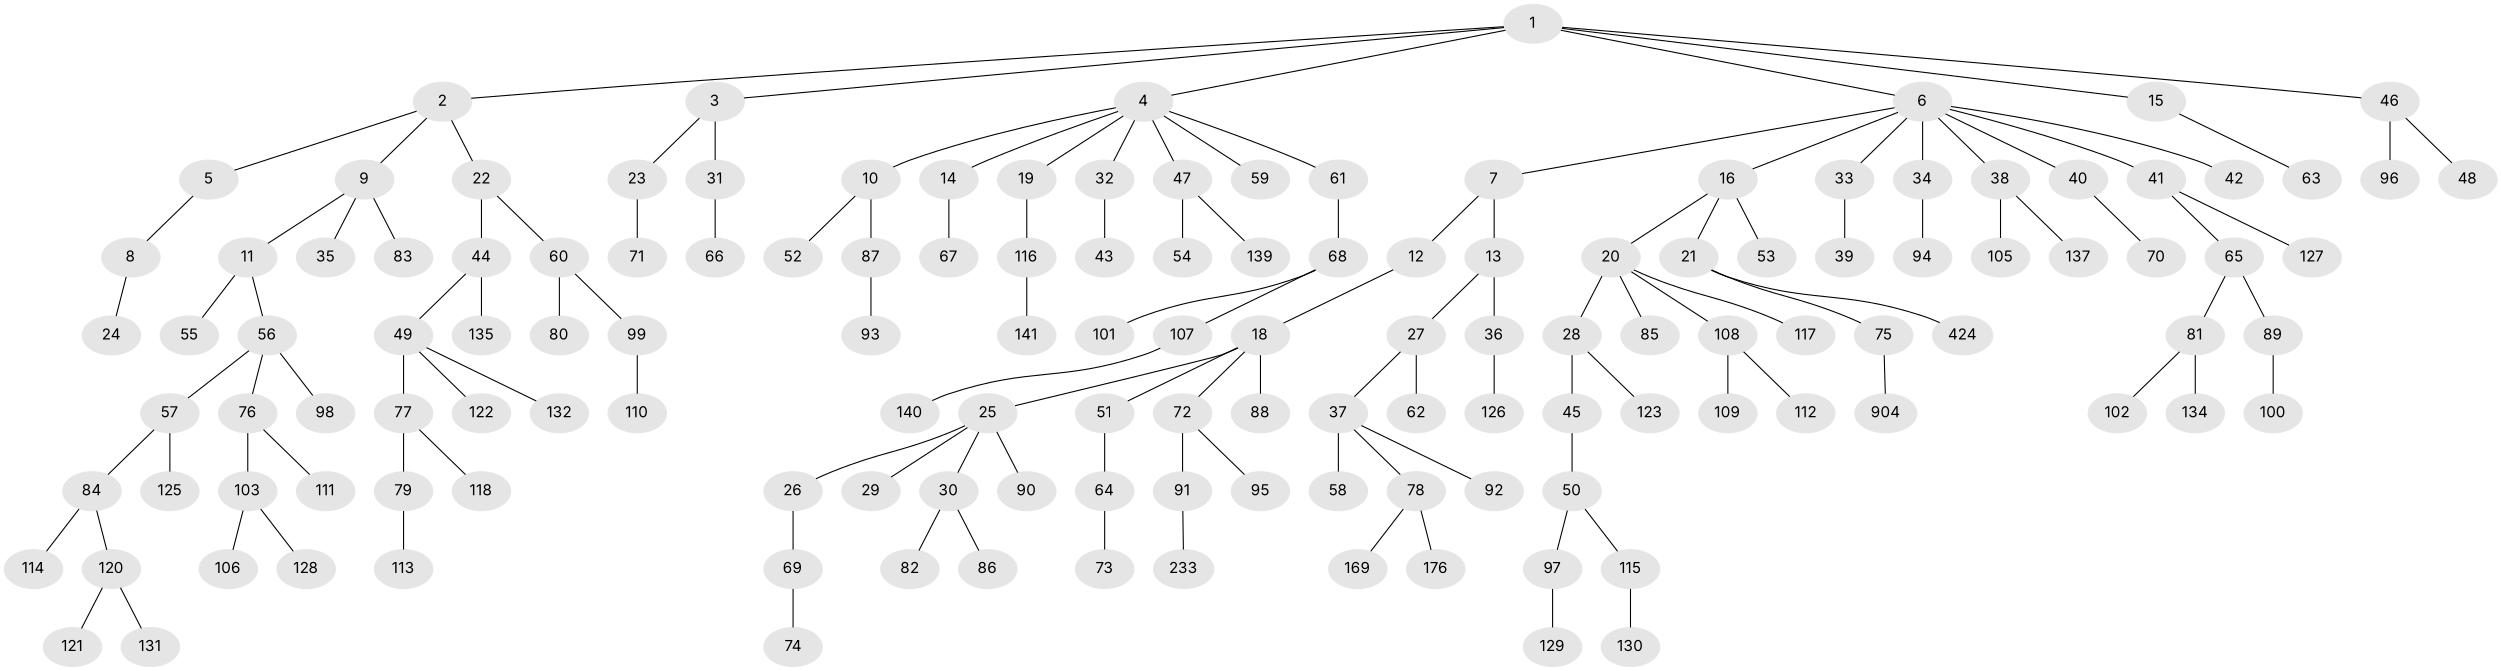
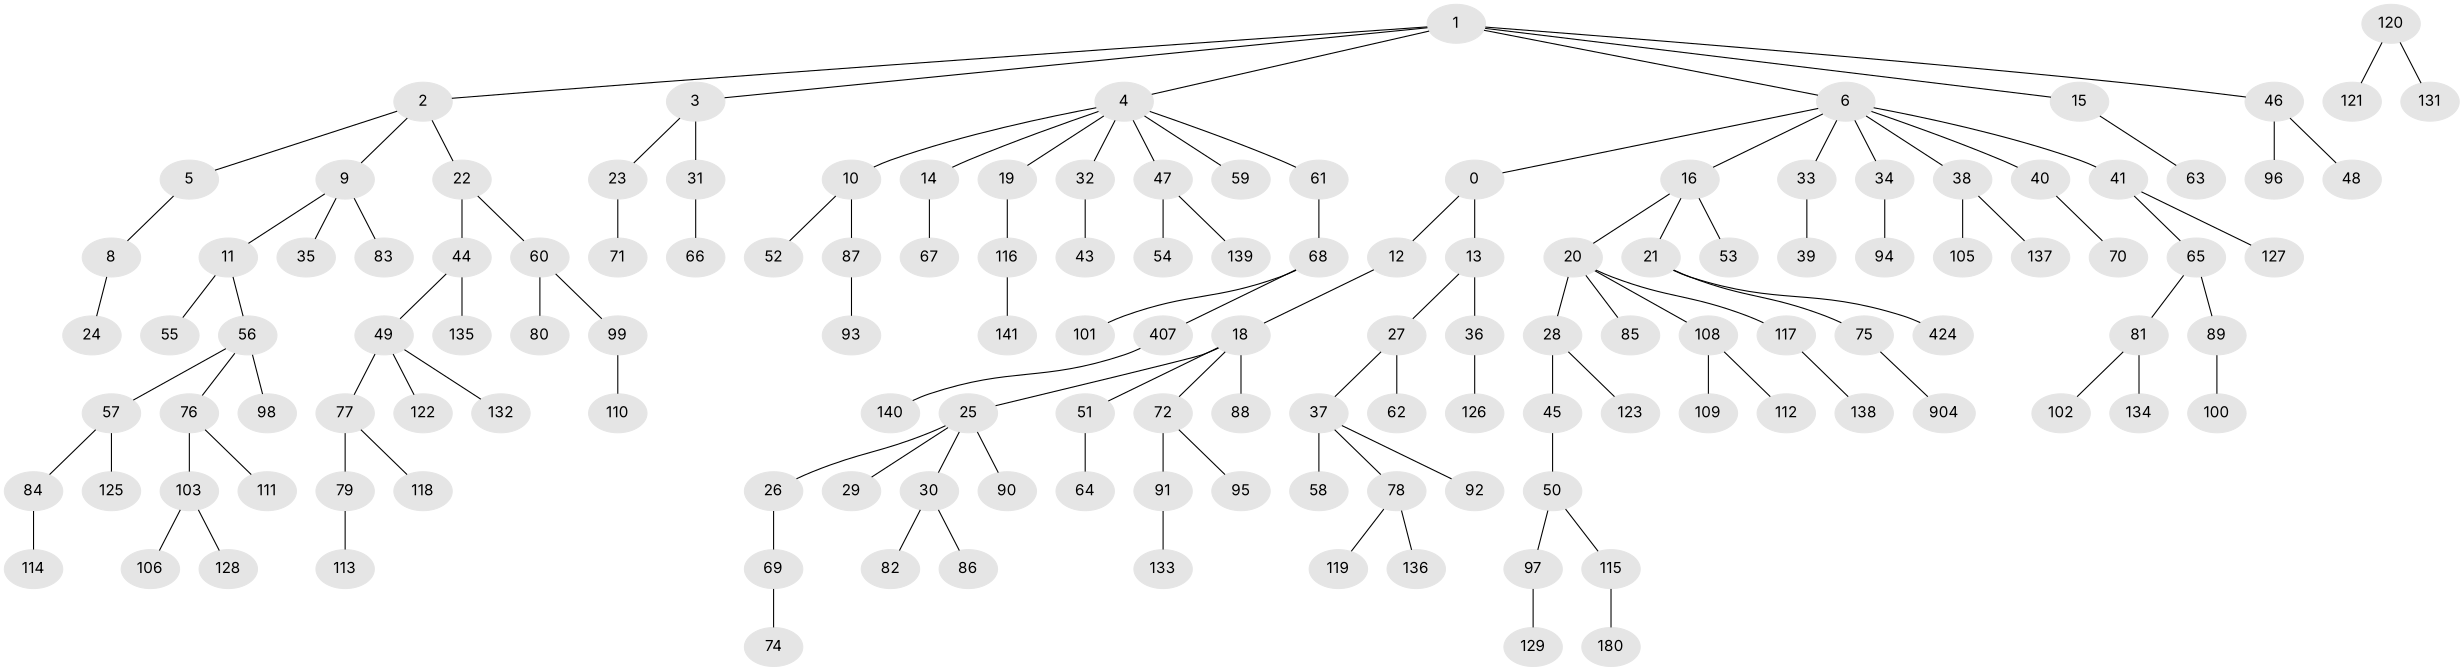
(1494, 180) -> (1475, 180)
(2234, 180) -> none
(1183, 335) -> (1163, 335)
none -> (1864, 413)
(102, 530) -> none
(1105, 569) -> none
(1184, 569) -> (1163, 569)
(1358, 569) -> (1338, 569)
(1436, 569) -> (1416, 569)
(1630, 647) -> (1611, 647)
